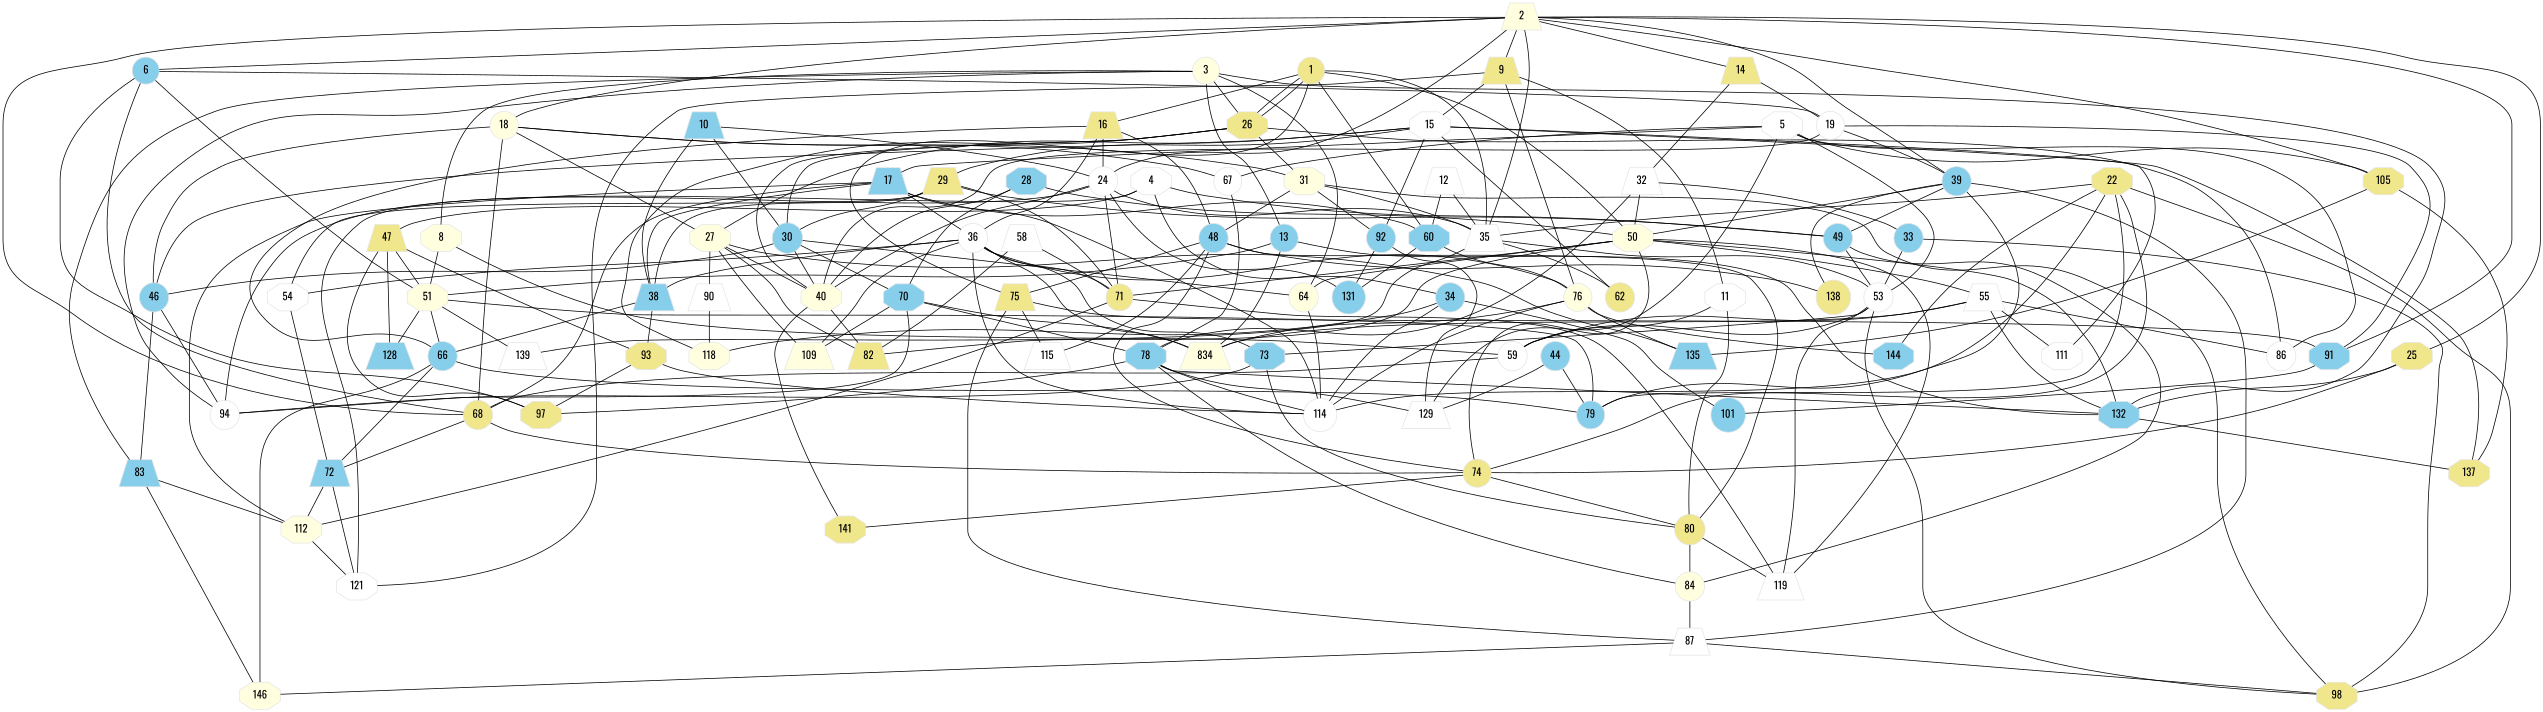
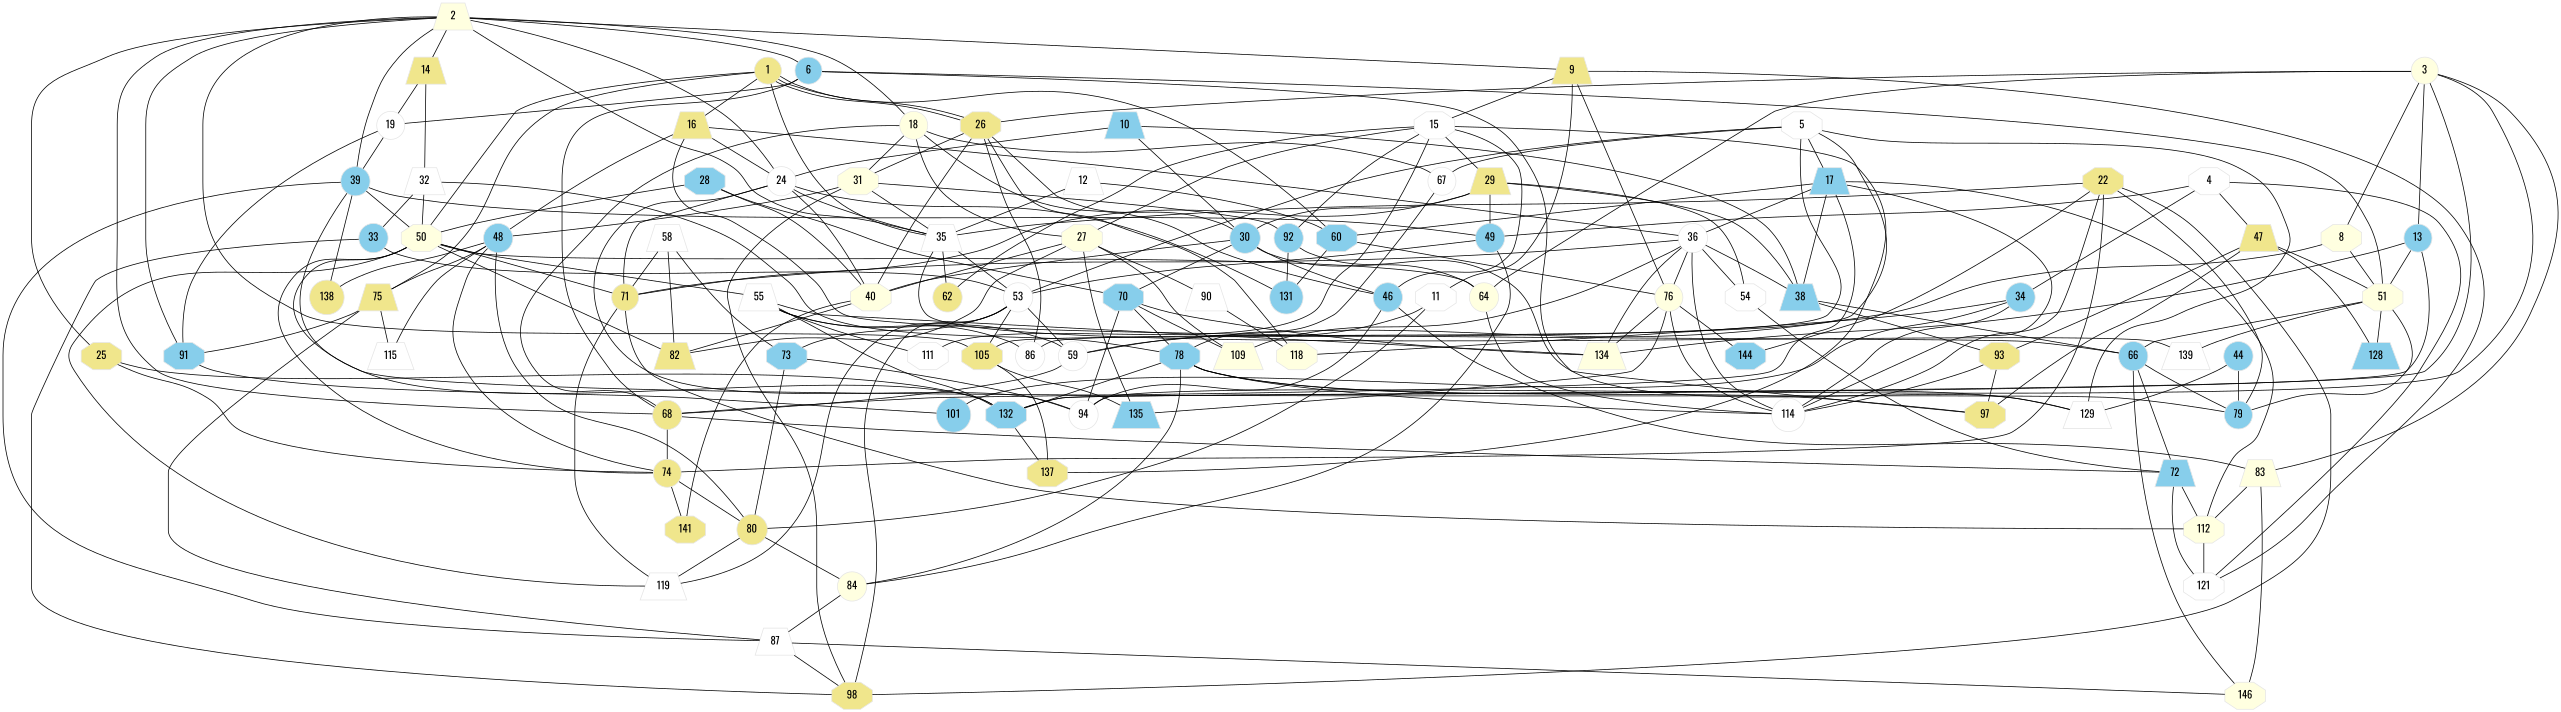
(1347, 149) -> none
none -> (1005, 320)
(1114, 322) -> (720, 304)
(1205, 356) -> (1602, 356)
(140, 473) -> (2260, 473)
